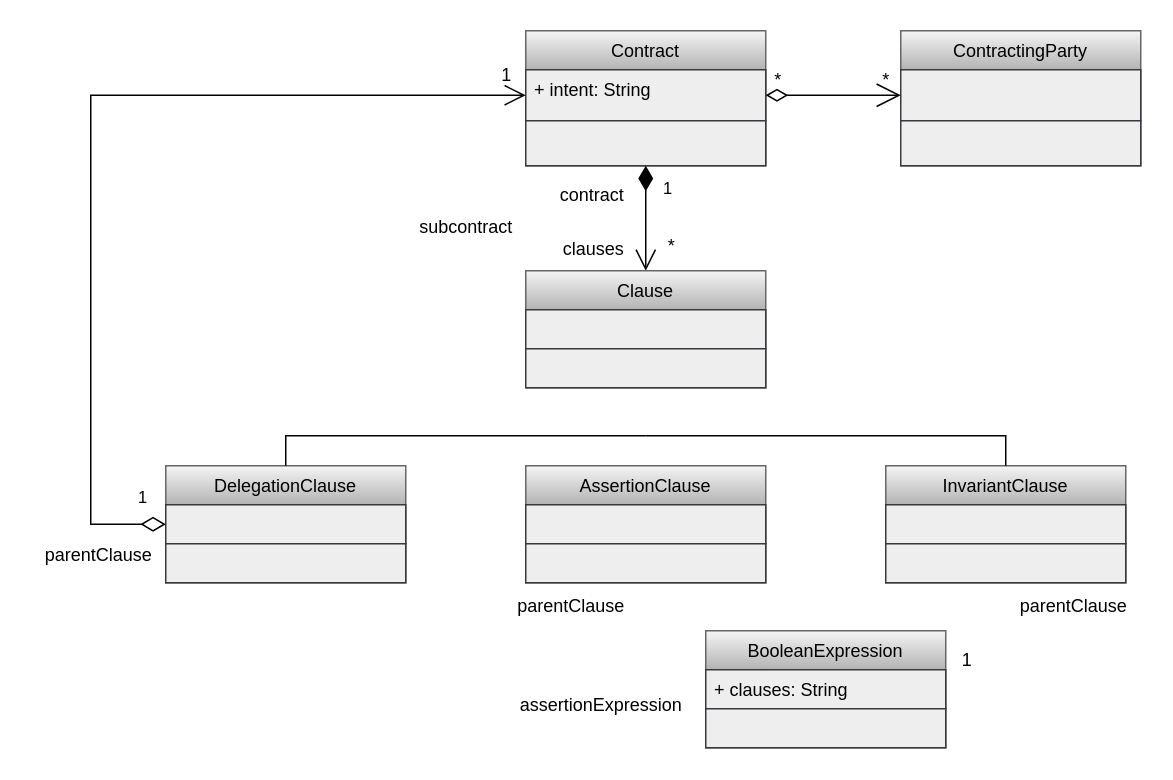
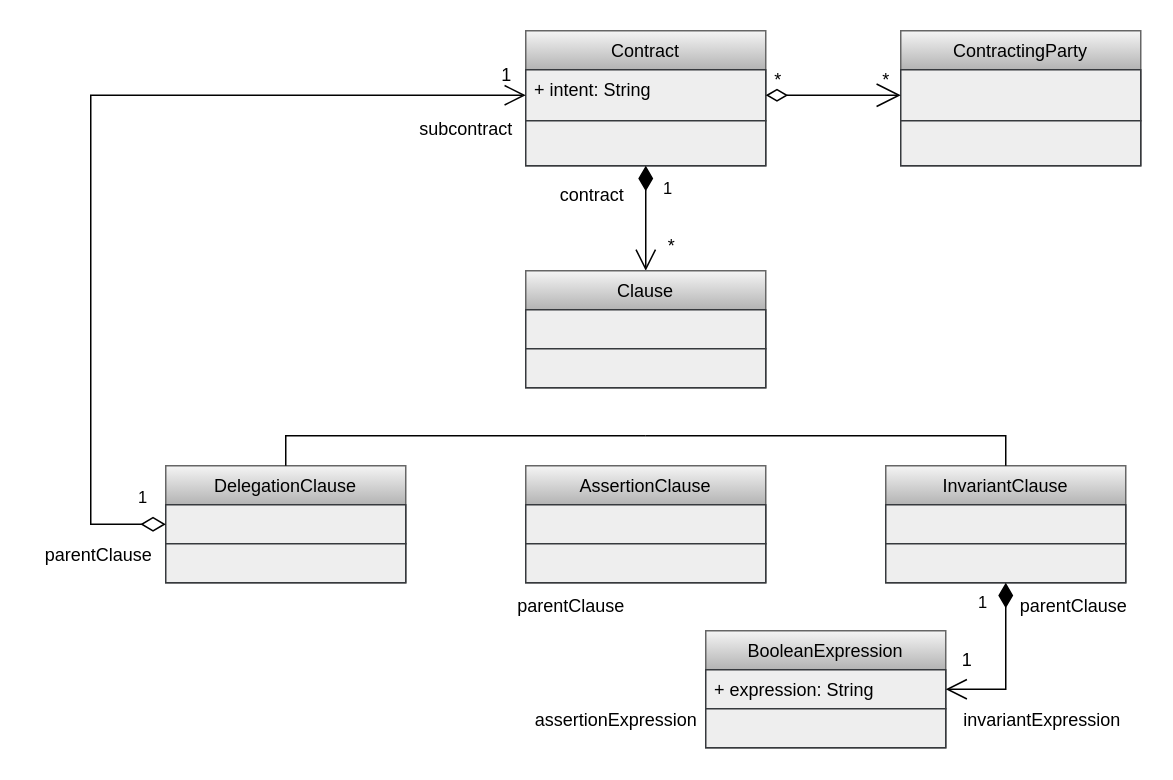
(466, 227) -> (466, 130)
(593, 250) -> none
none -> (1006, 676)
(788, 690) -> (803, 690)
(601, 706) -> (616, 721)
none -> (1042, 721)
